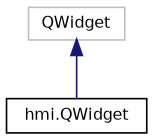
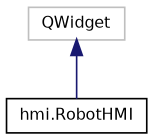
(77, 116) -> (77, 116)
